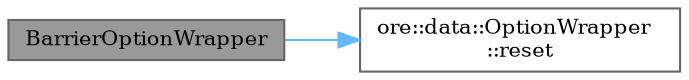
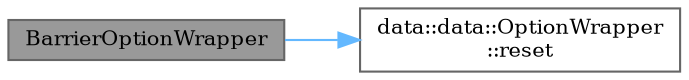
(520, 40) -> (520, 40)
